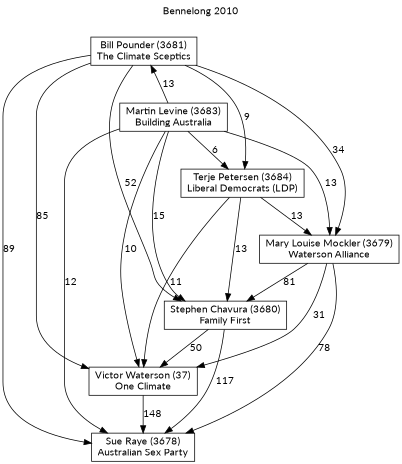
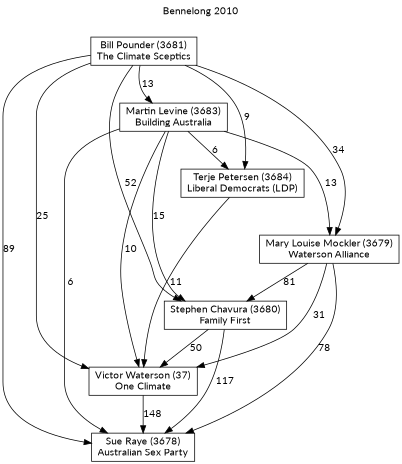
(161, 88) -> (140, 83)
(283, 214) -> none
(43, 216) -> (43, 216)
(234, 246) -> none
(71, 282) -> (71, 282)
